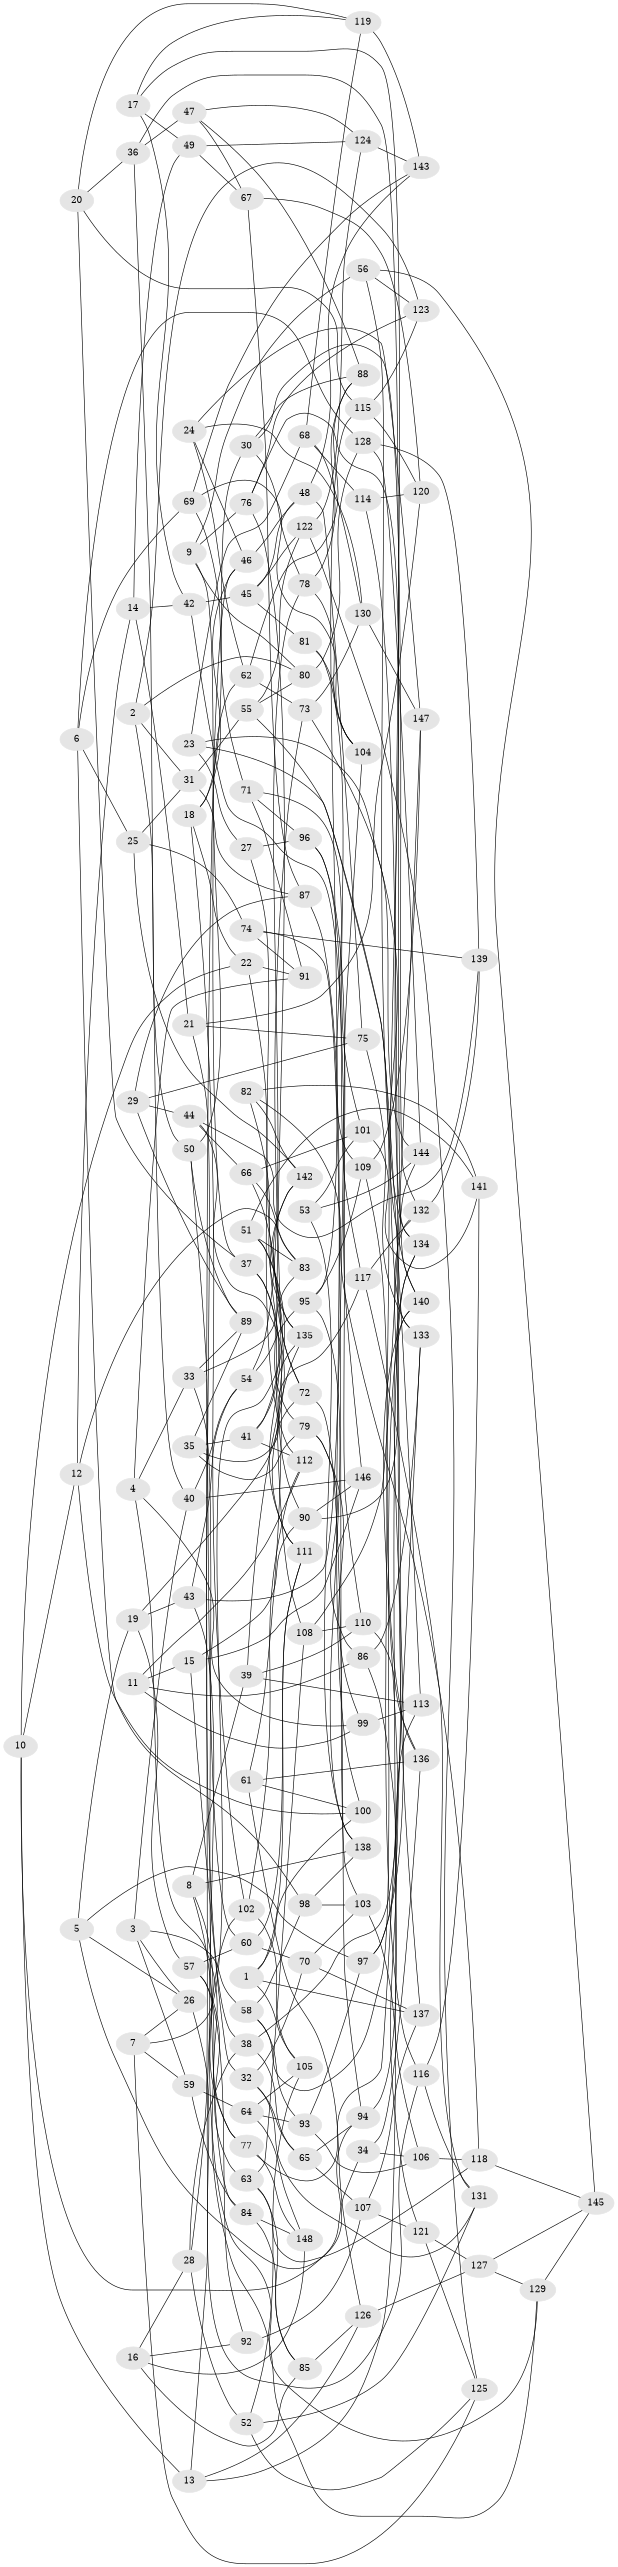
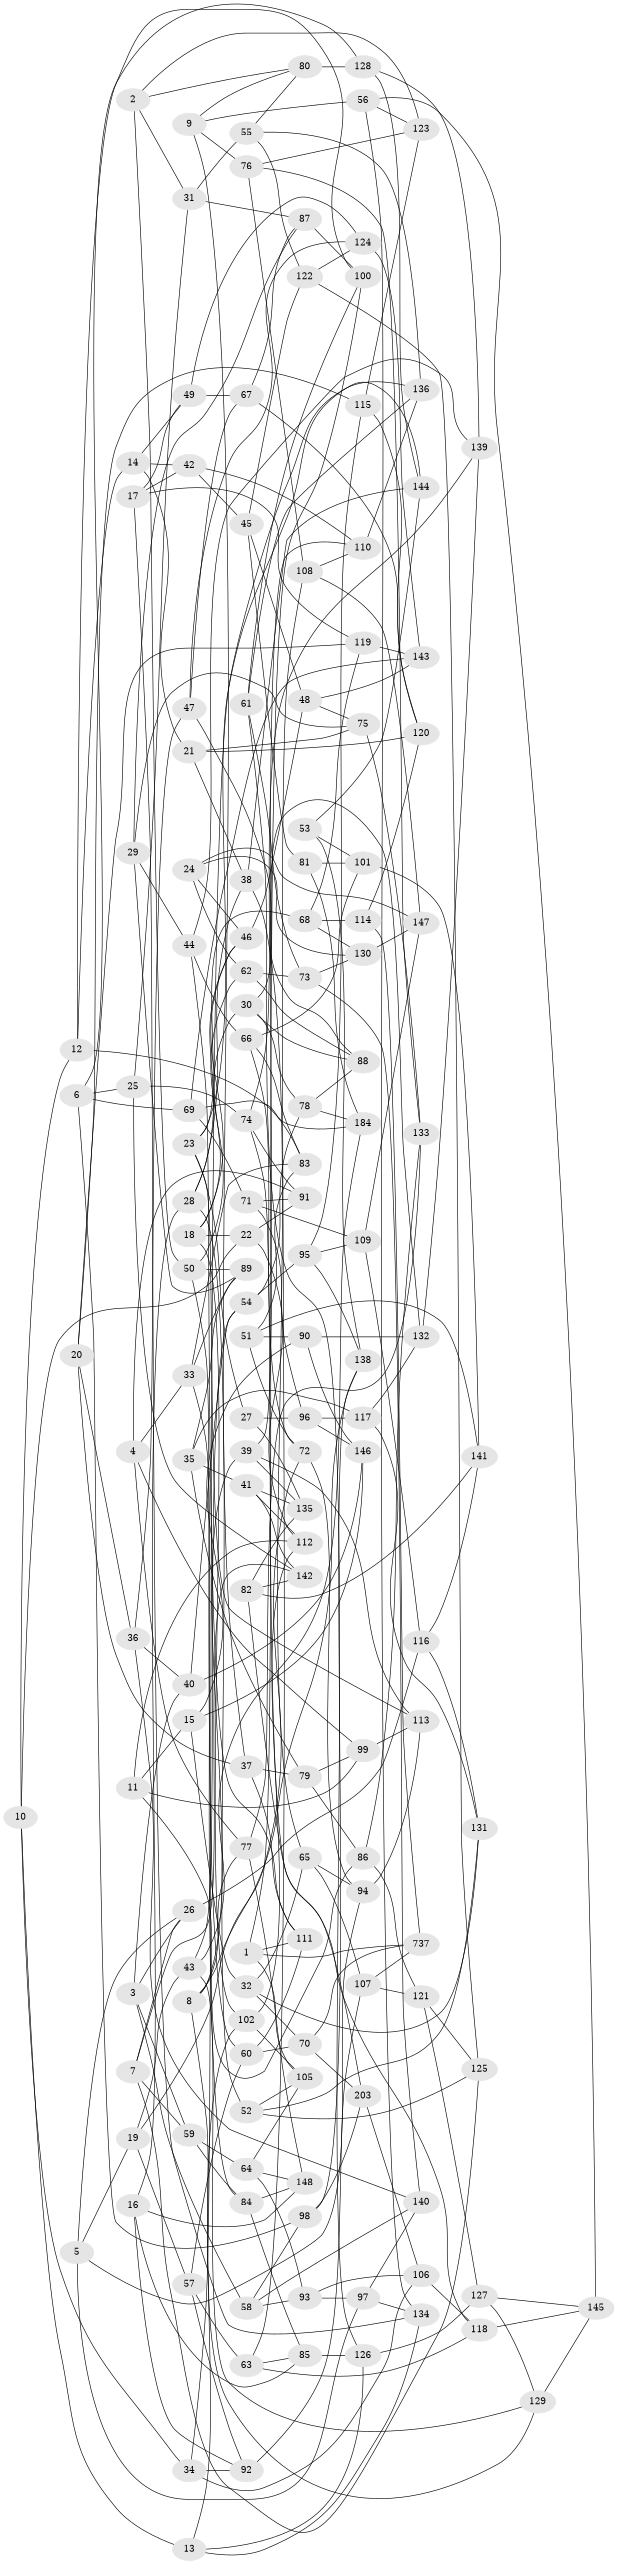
(363, 753) -> (363, 1124)
(363, 1905) -> (363, 2096)
(421, 2015) -> (421, 1944)
none -> (220, 2471)
